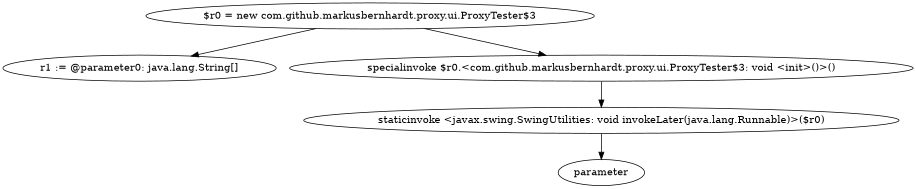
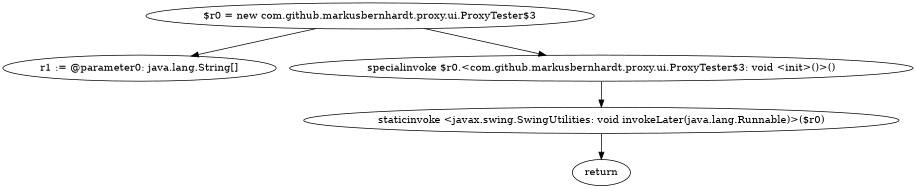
(601, 173) -> (601, 173)
